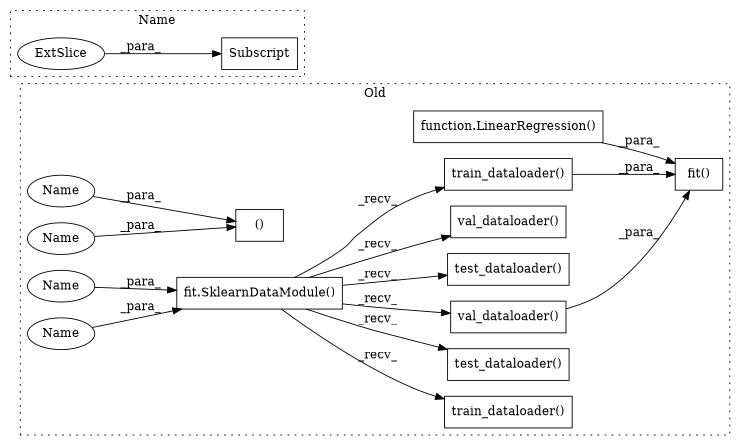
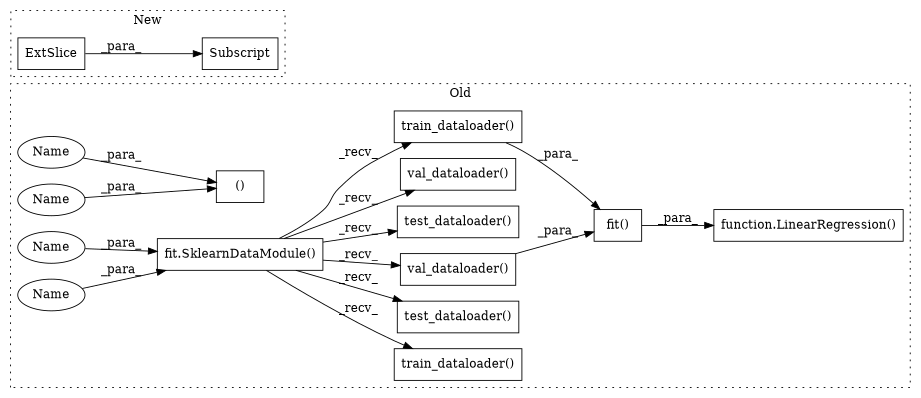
(158, 21) -> (148, 21)
(61, 54) -> (51, 54)
(634, 150) -> (673, 225)
